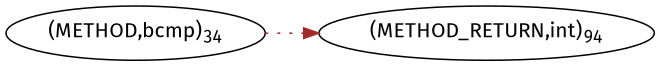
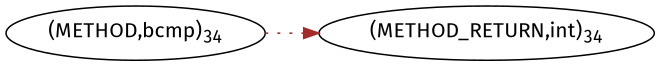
(594, 31) -> (594, 31)
